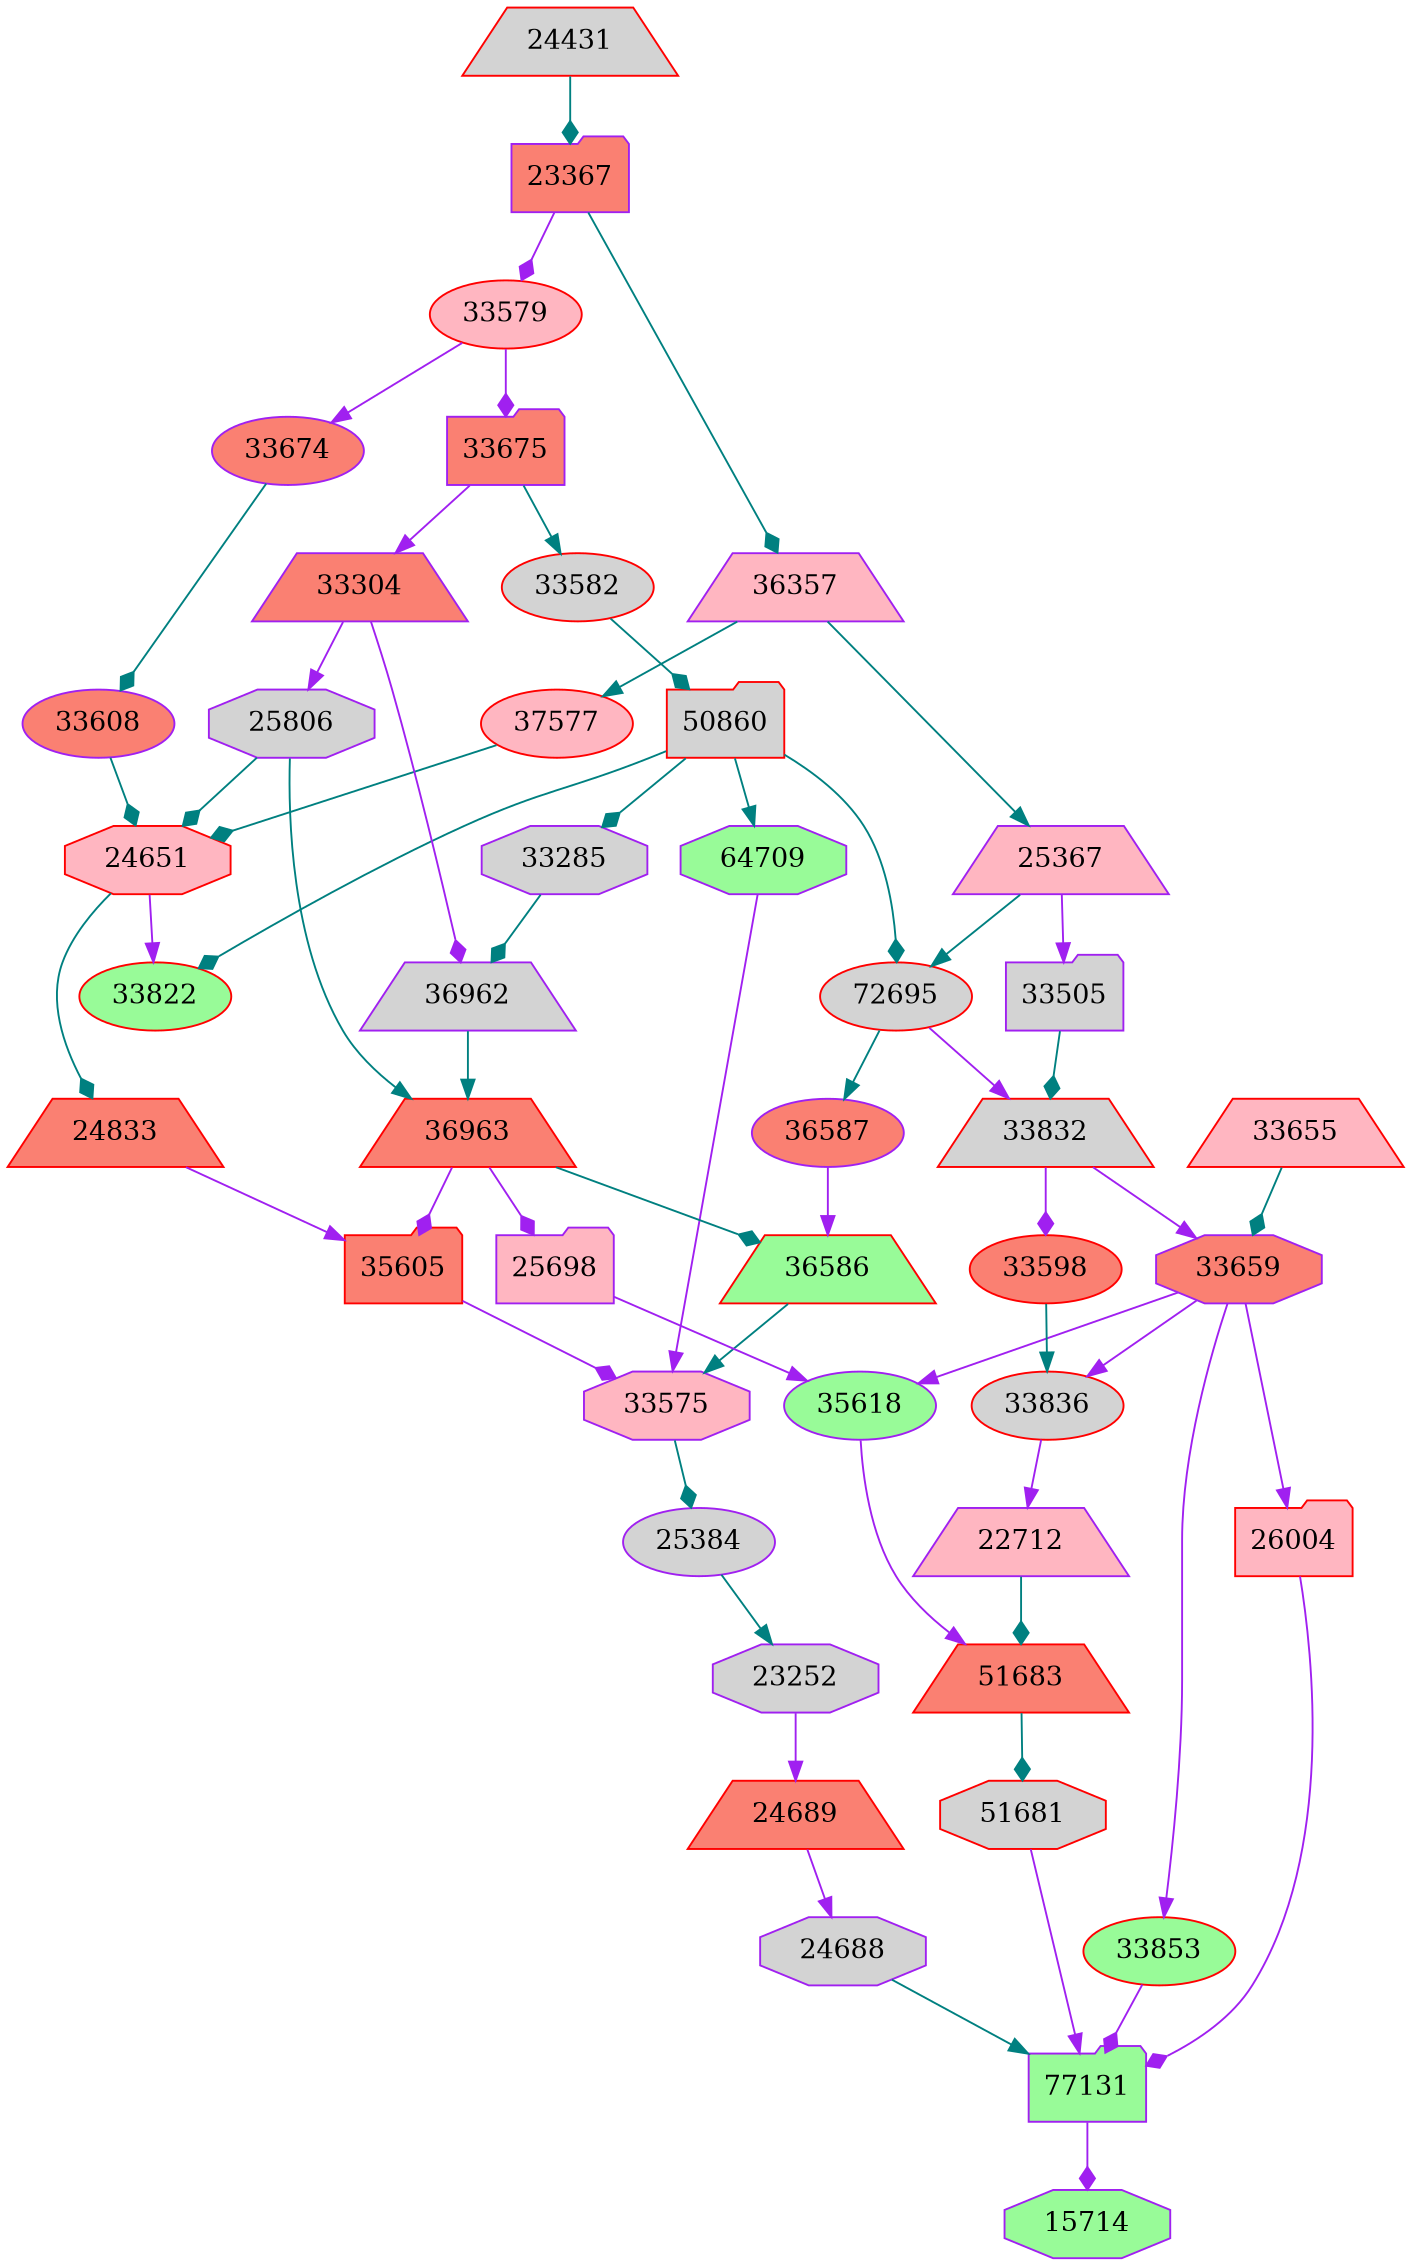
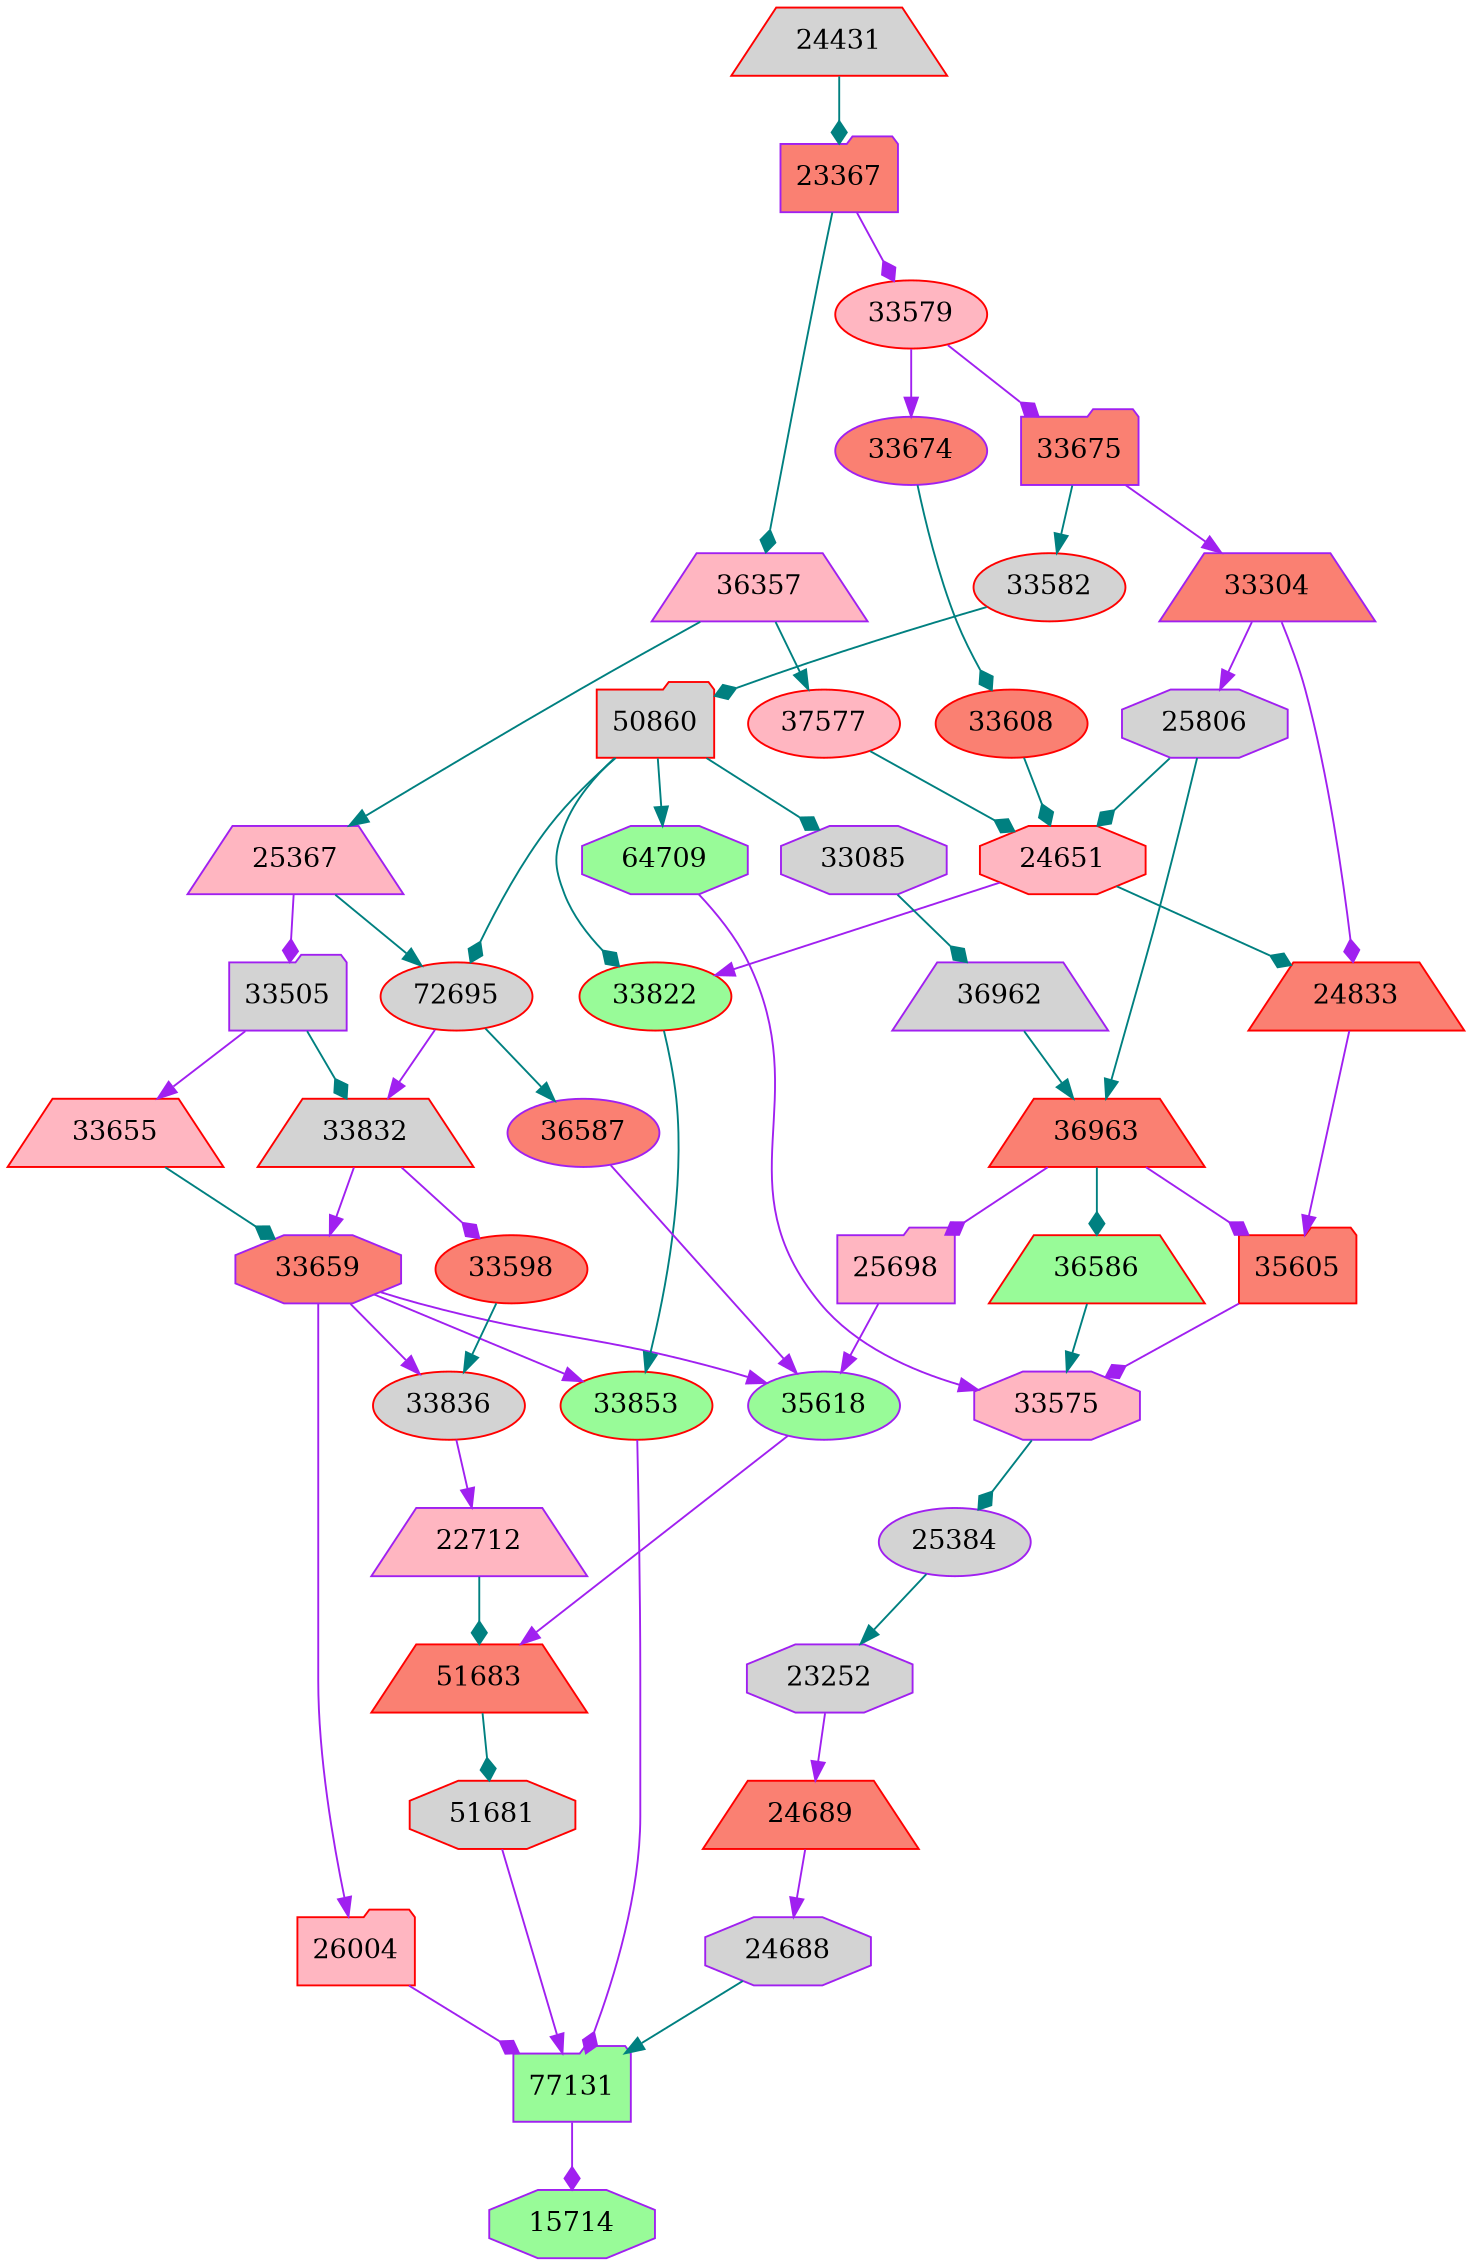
(98, 724) -> (1012, 724)
(418, 788) -> (1325, 778)
(565, 860) -> (864, 860)
(1062, 919) -> (292, 917)
none -> (209, 1059)
none -> (677, 1192)
(828, 1192) -> (697, 1262)
